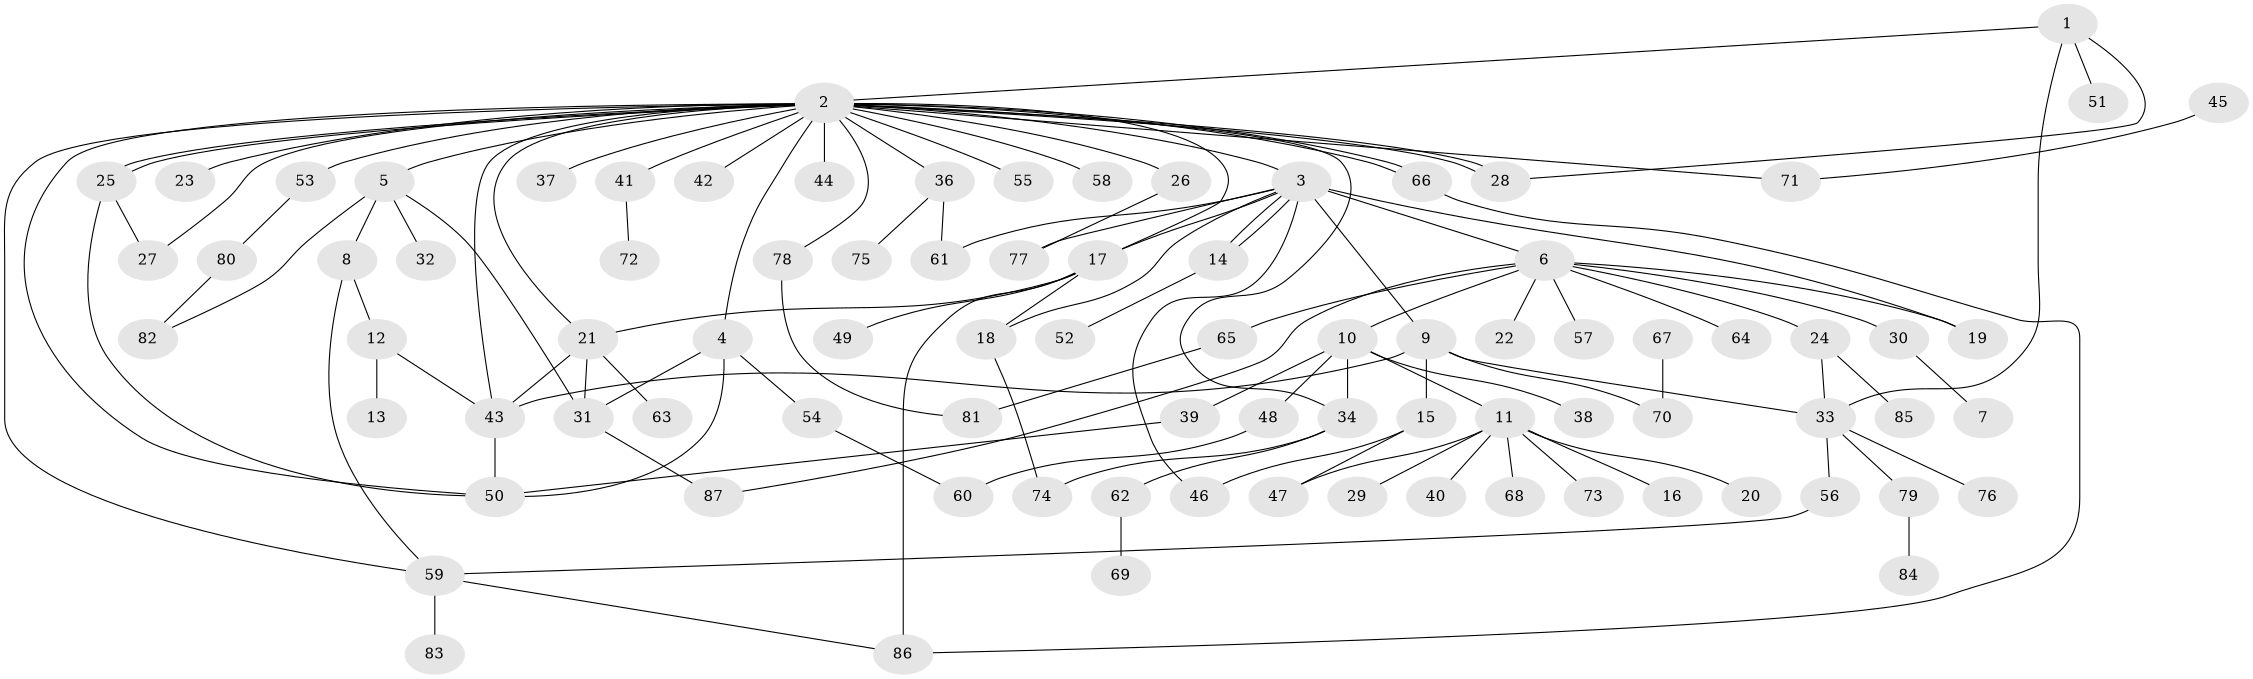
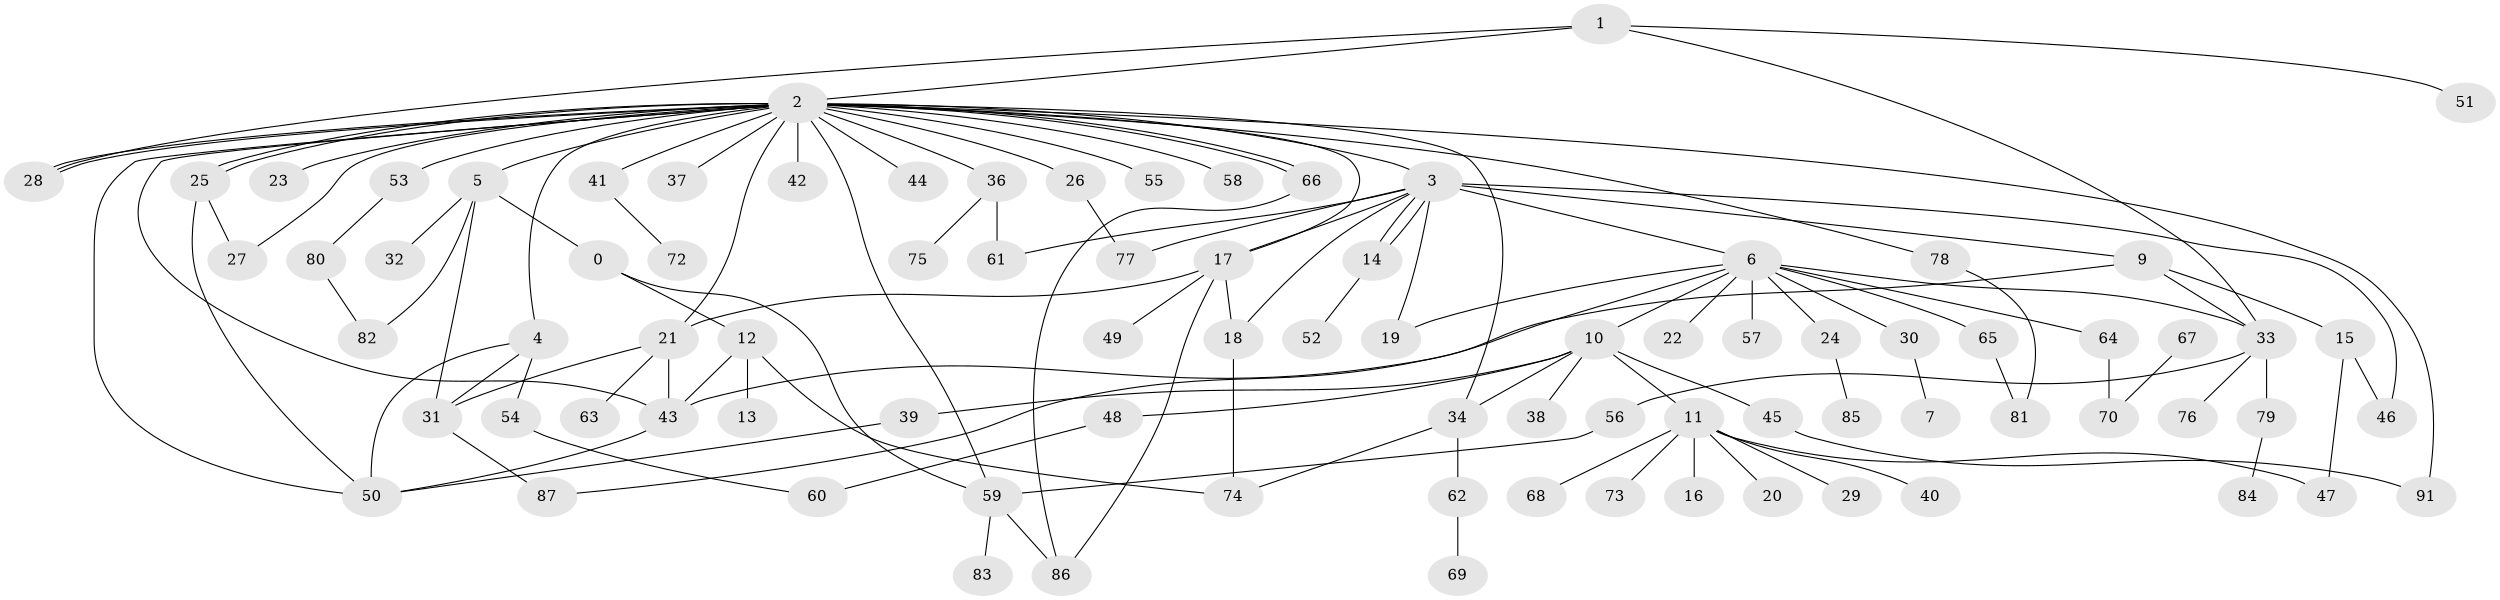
(1791, 182) -> (2426, 497)
(347, 260) -> (599, 260)
none -> (1684, 379)
(1823, 379) -> (2014, 289)
(1579, 385) -> (2109, 372)
none -> (992, 466)
